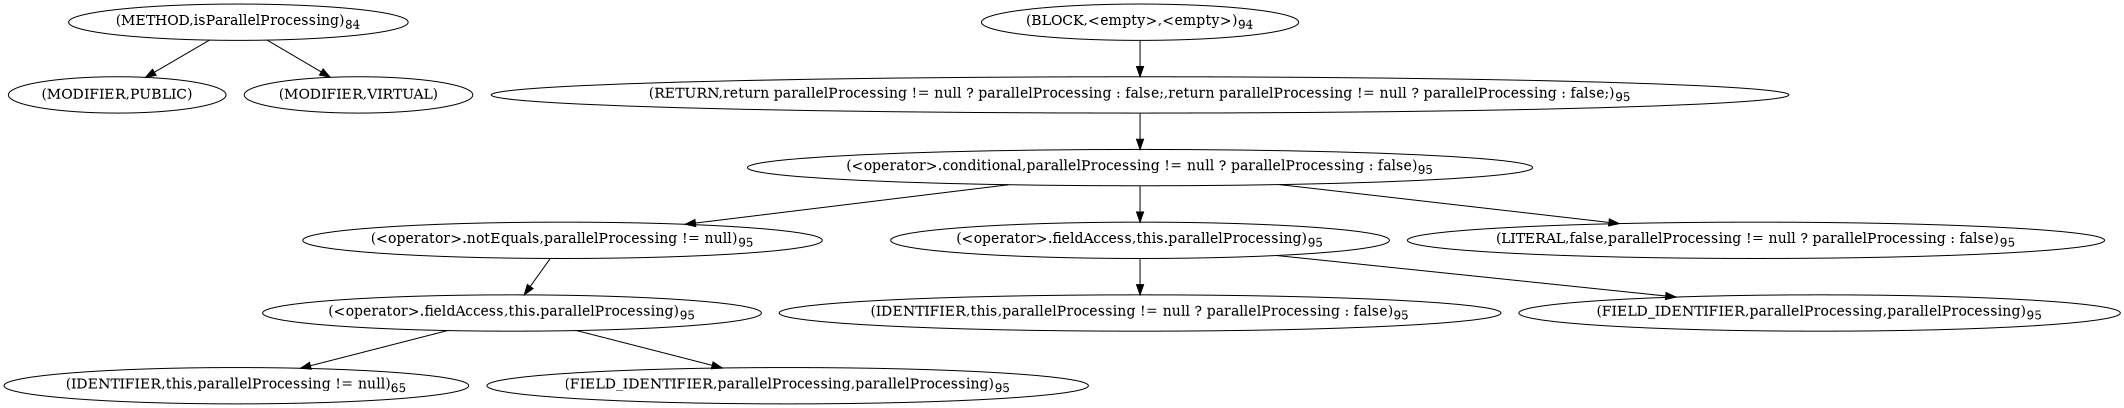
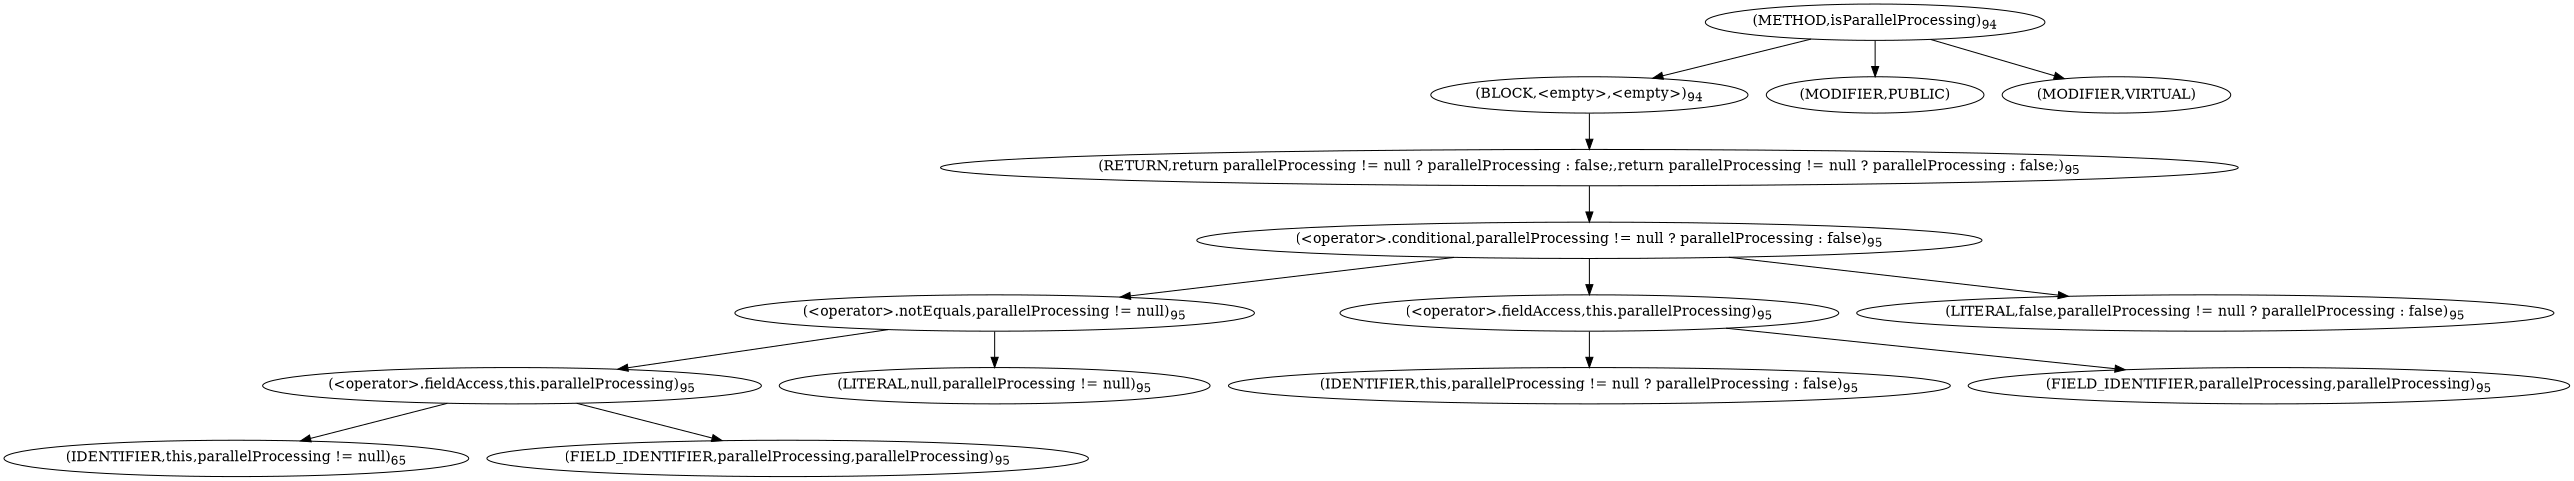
(353, 21) -> (1990, 21)
none -> (1737, 57)
none -> (995, 386)
